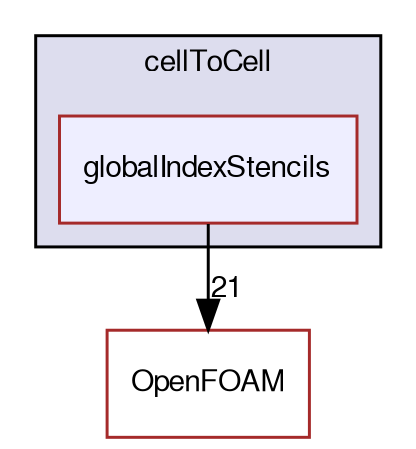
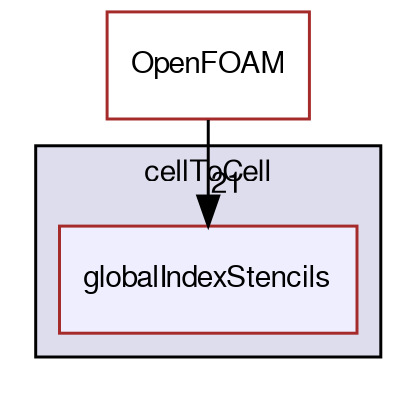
(208, 266) -> (208, 164)
